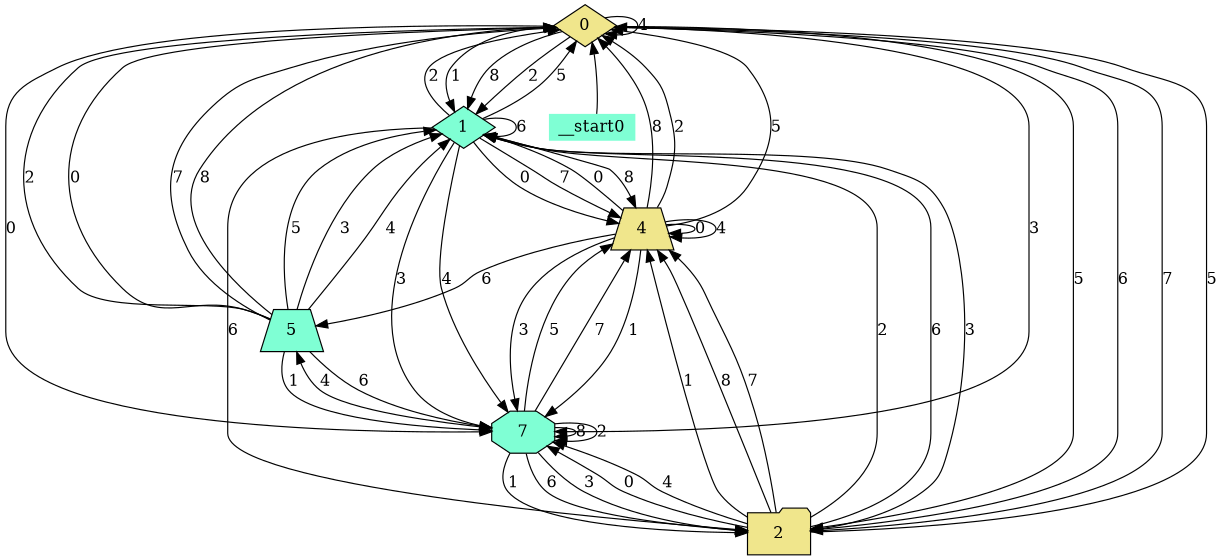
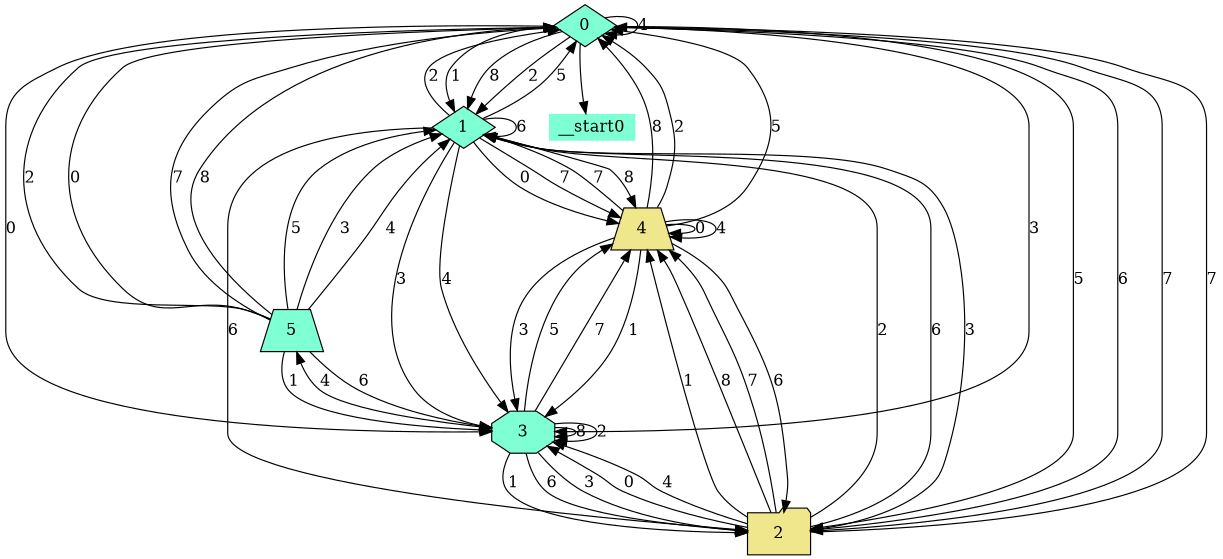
(585, 26) -> (585, 26)
(597, 84) -> (581, 73)
(599, 178) -> (599, 178)
(471, 277) -> (761, 356)
(1212, 280) -> (1212, 280)
(523, 432) -> (523, 432)
